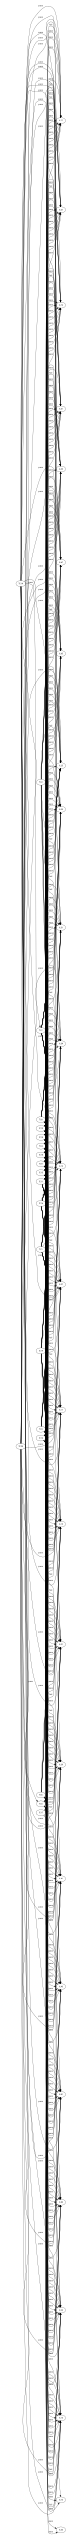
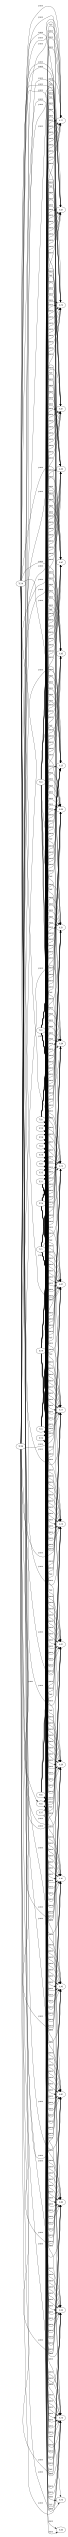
(36, 813) -> (56, 725)
(48, 1714) -> none
